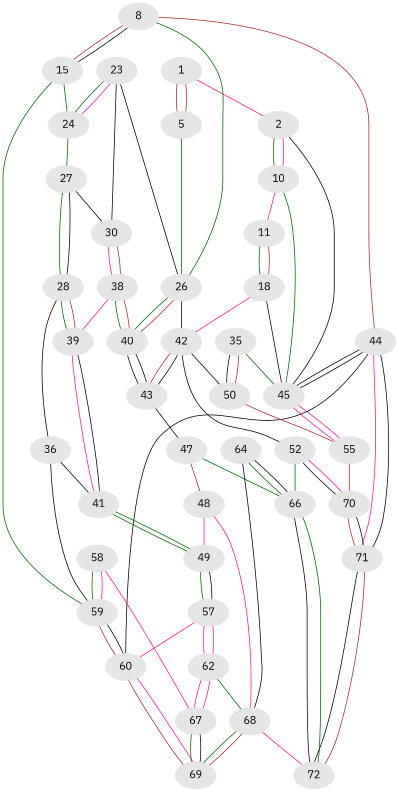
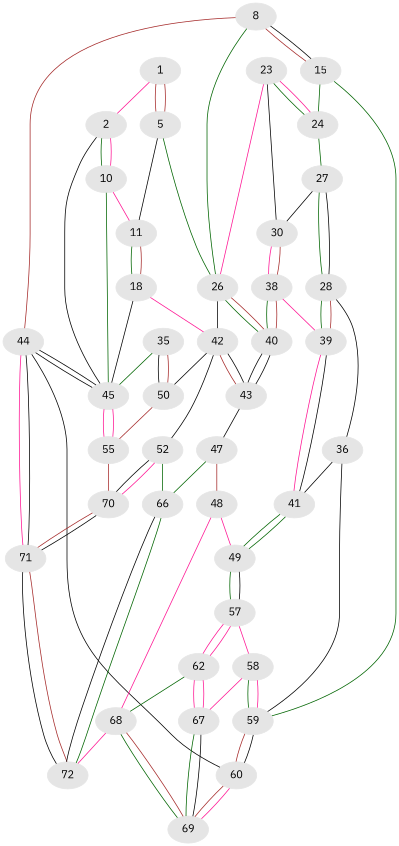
none -> (148, 179)
(149, 179) -> (242, 179)
(241, 450) -> none
(167, 640) -> (244, 640)
